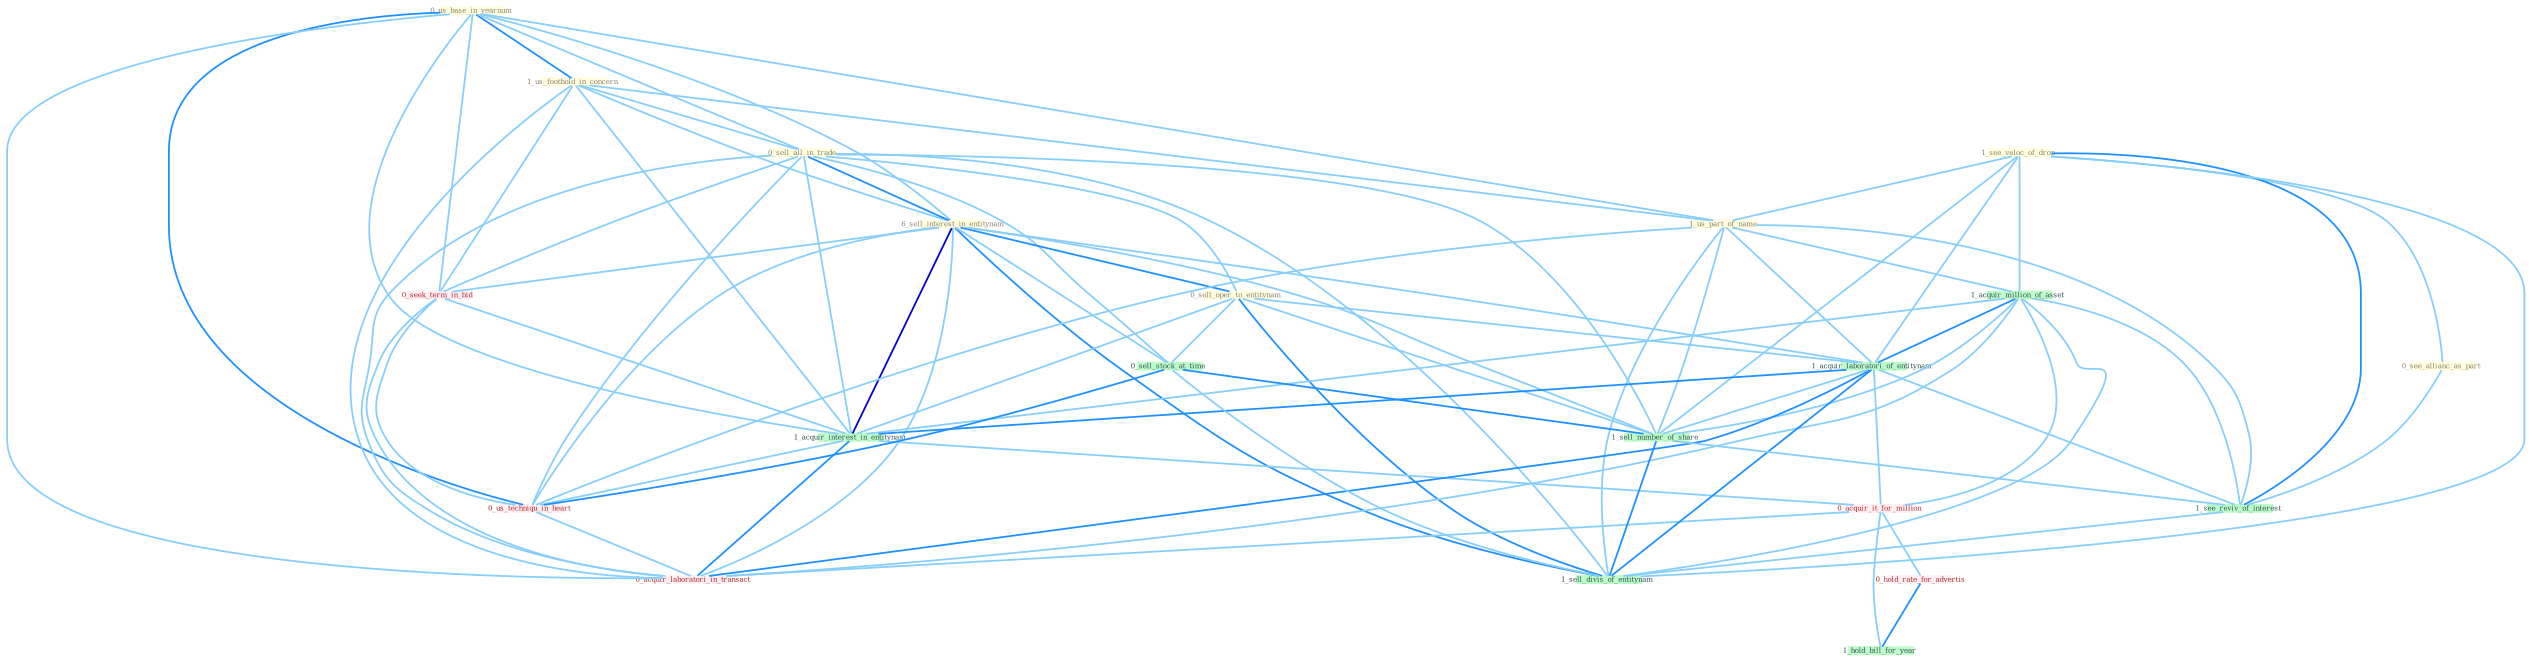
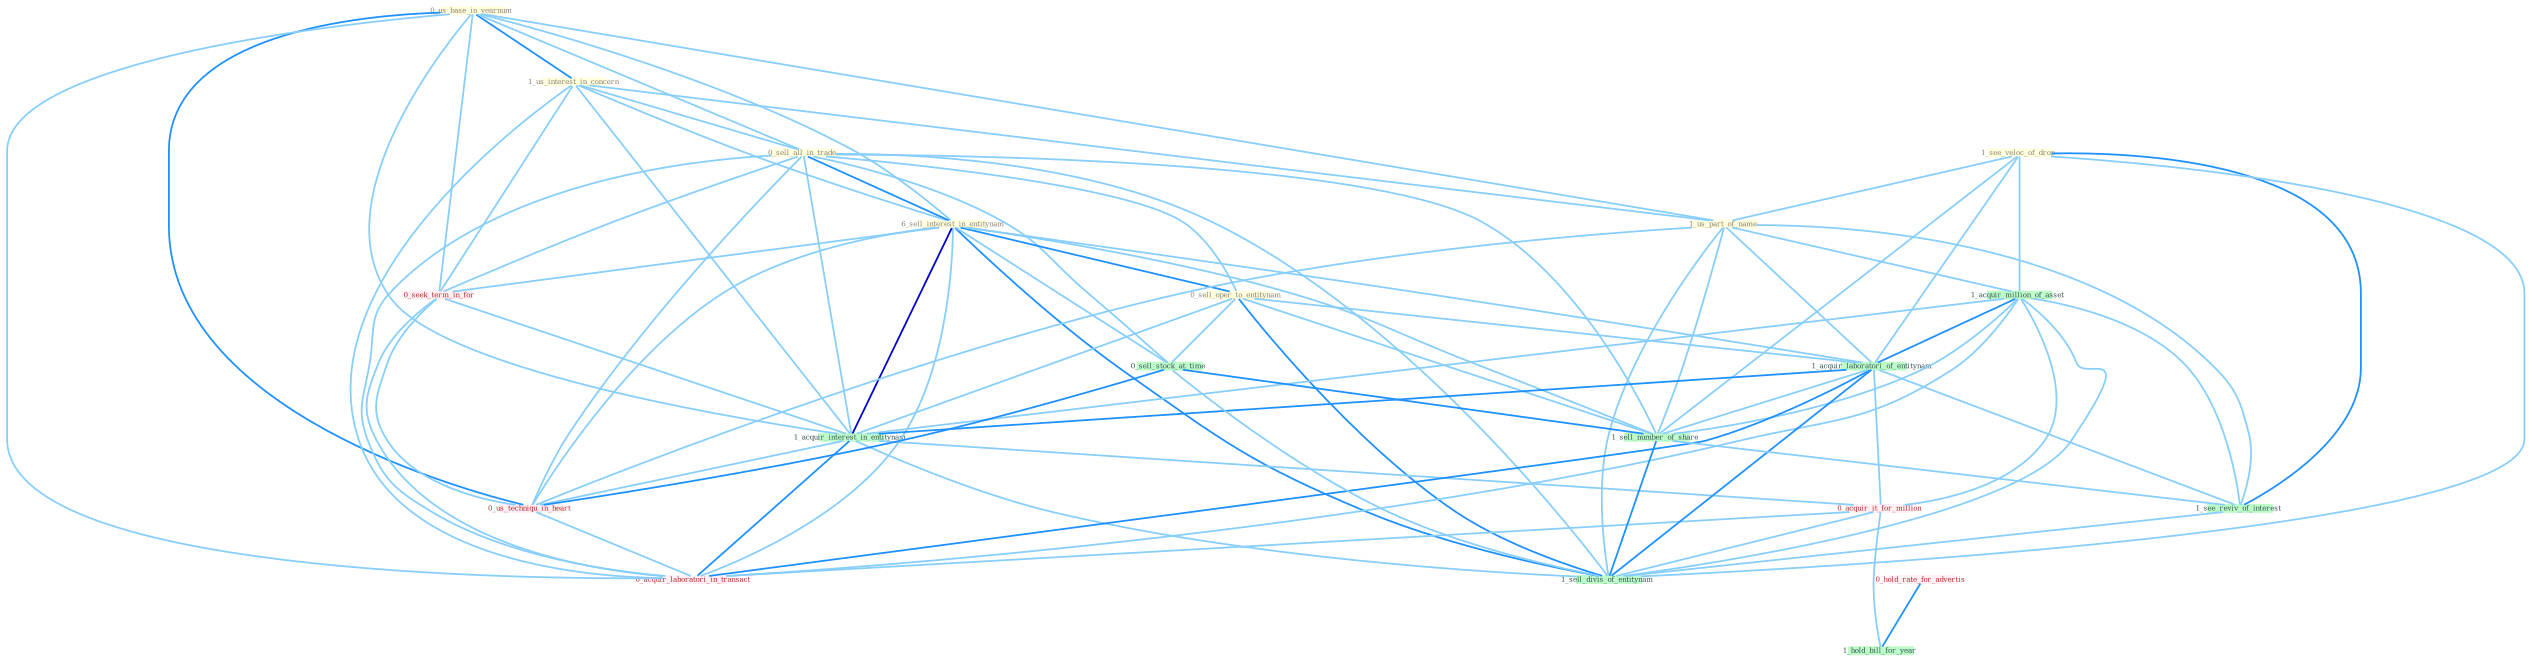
(574, 82) -> (574, 82)
(439, 295) -> (439, 295)
(2443, 366) -> none
(1897, 536) -> (1745, 544)
none -> (1301, 554)
